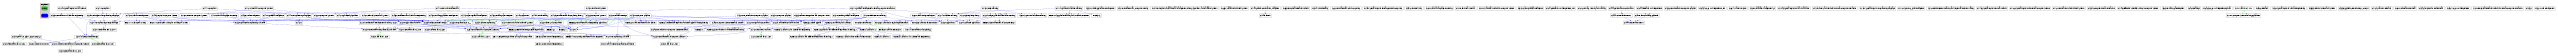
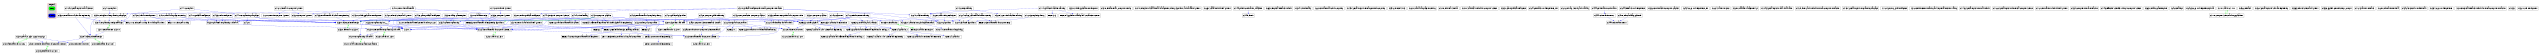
(45, 5) -> (52, 5)
none -> (712, 16)
